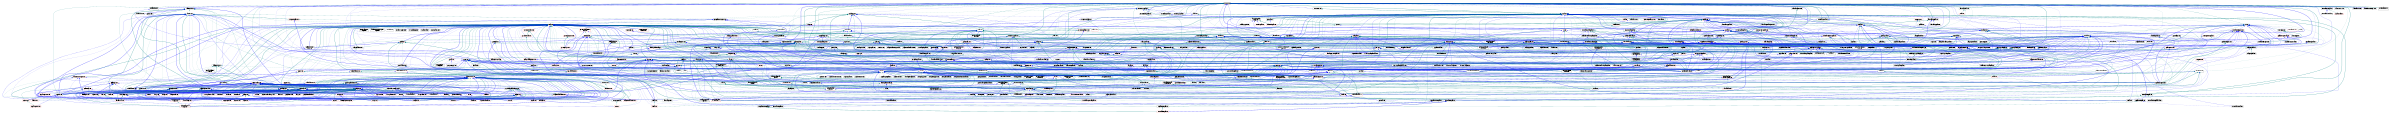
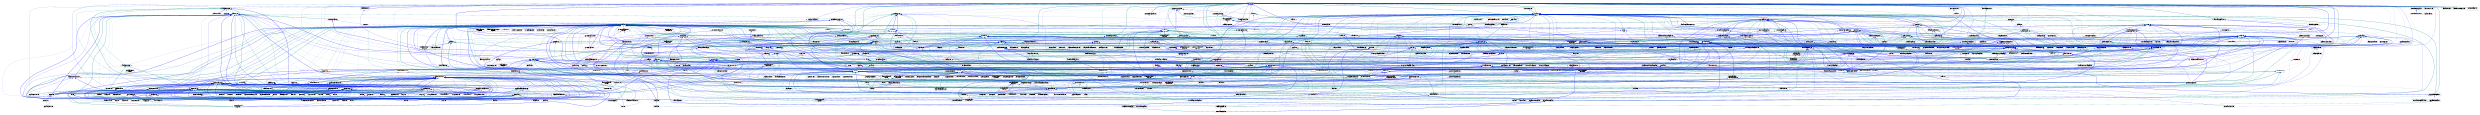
(1483, 48) -> (1528, 48)
none -> (937, 77)
